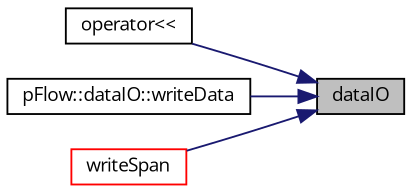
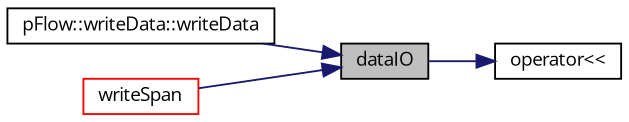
(246, 60) -> (452, 61)
(129, 96) -> (141, 26)
